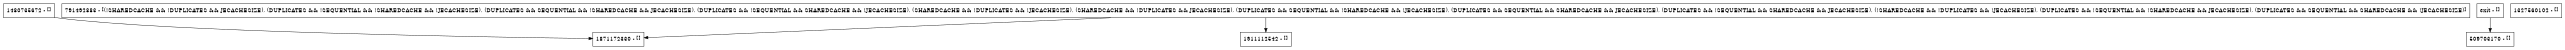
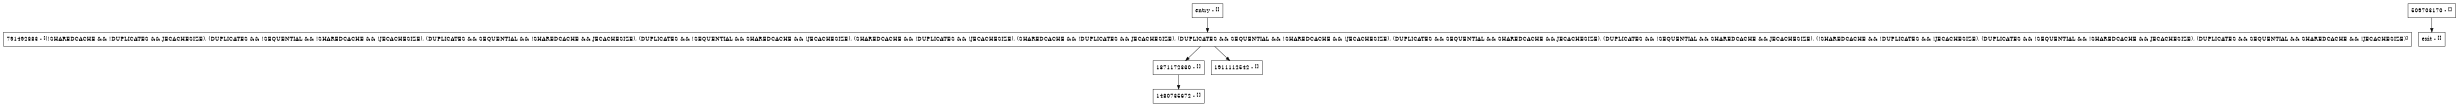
none -> (1208, 11)
(2536, 11) -> none
(2490, 23) -> (2432, 23)
(322, 33) -> (1179, 80)
